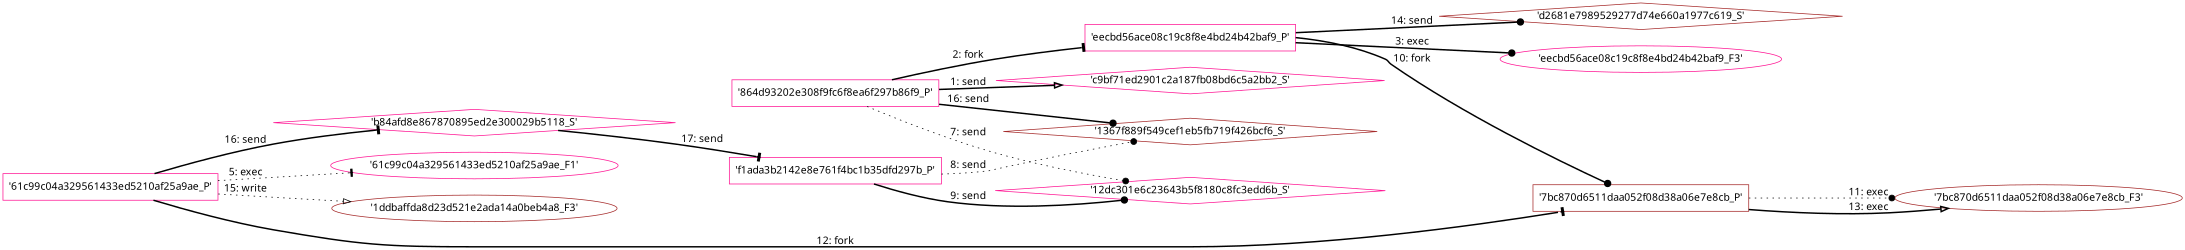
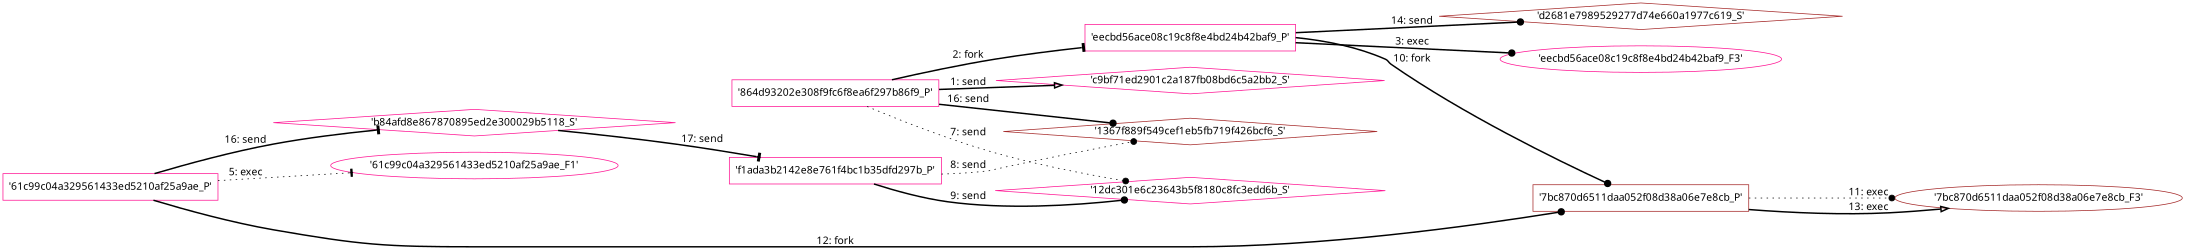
(474, 208) -> none
(854, 247) -> (854, 247)
